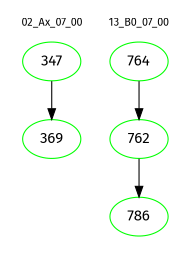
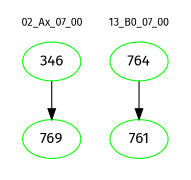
(52, 61) -> (52, 61)
(52, 139) -> (52, 139)
(139, 139) -> (139, 139)
(139, 217) -> none
